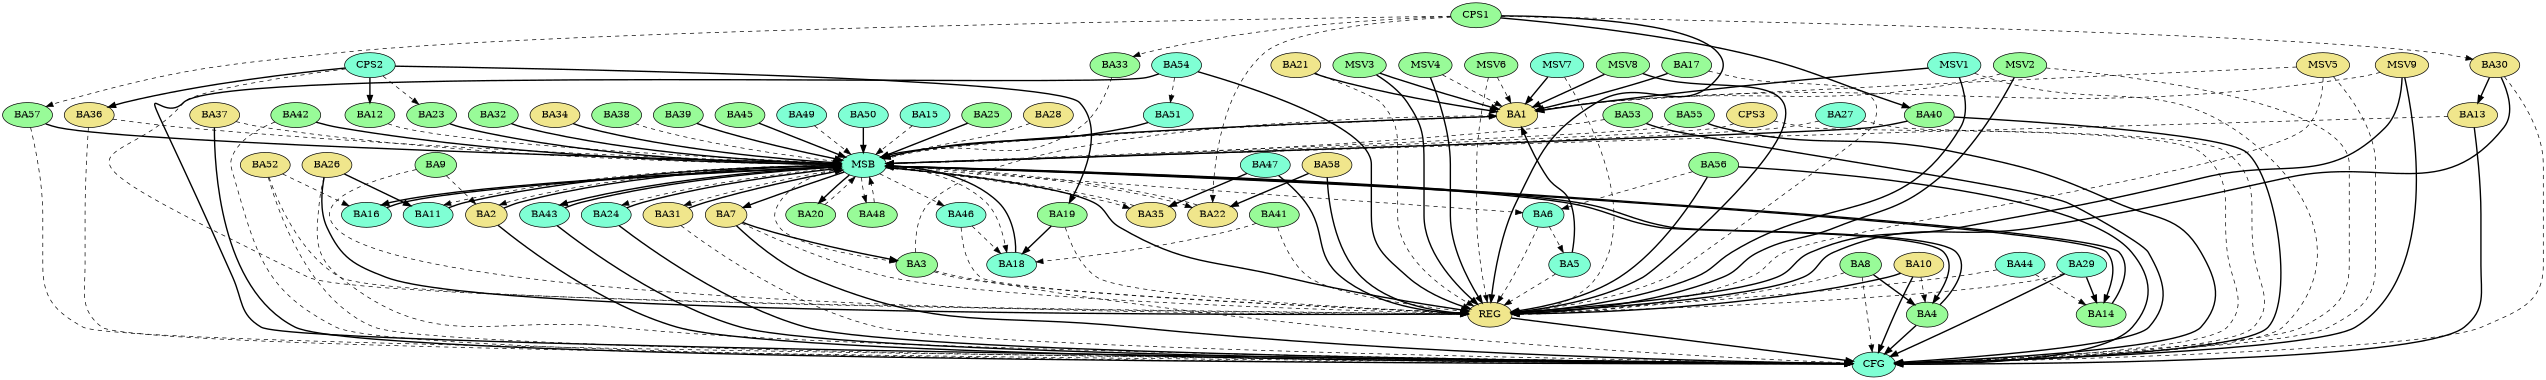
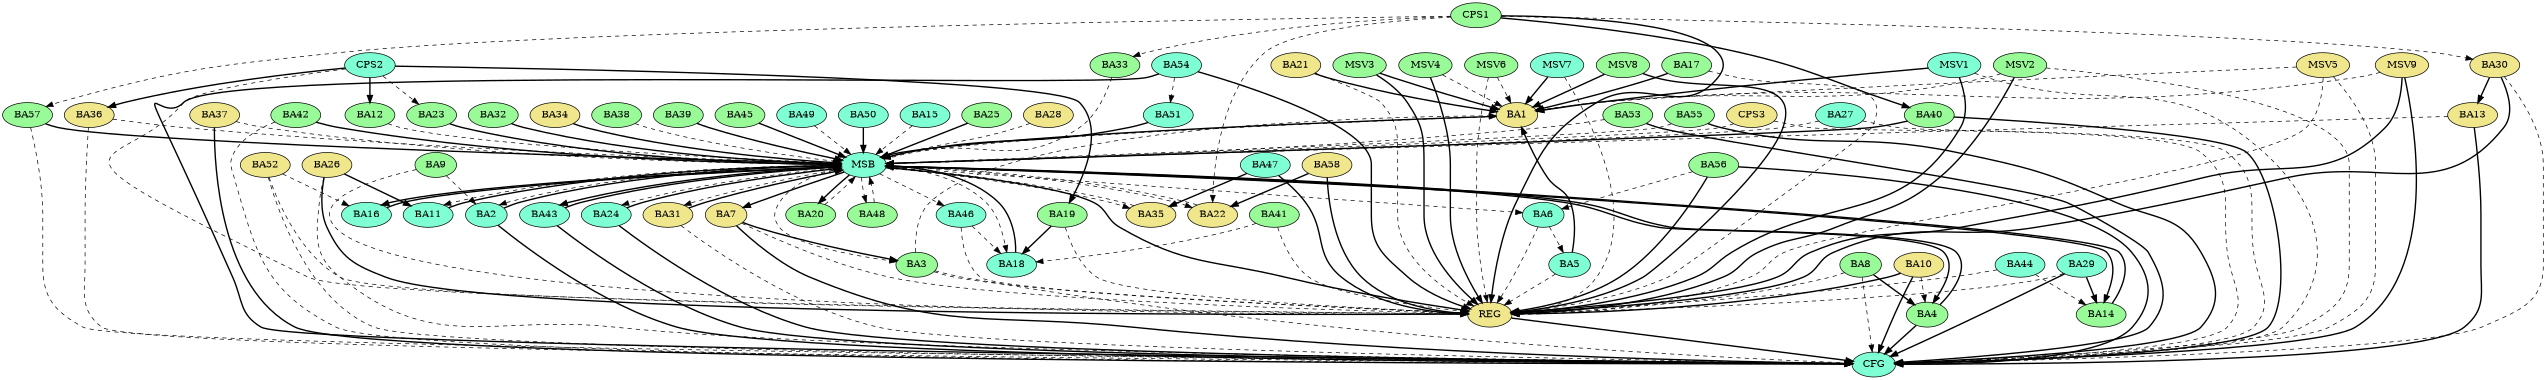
(486, 215) -> (486, 215)
